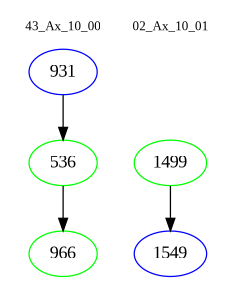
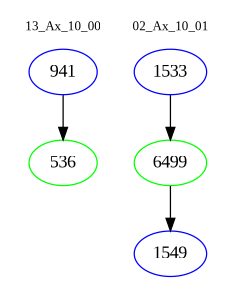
(64, 27) -> (64, 27)
(63, 72) -> (63, 72)
none -> (170, 72)
(170, 163) -> (170, 163)
(63, 254) -> none
